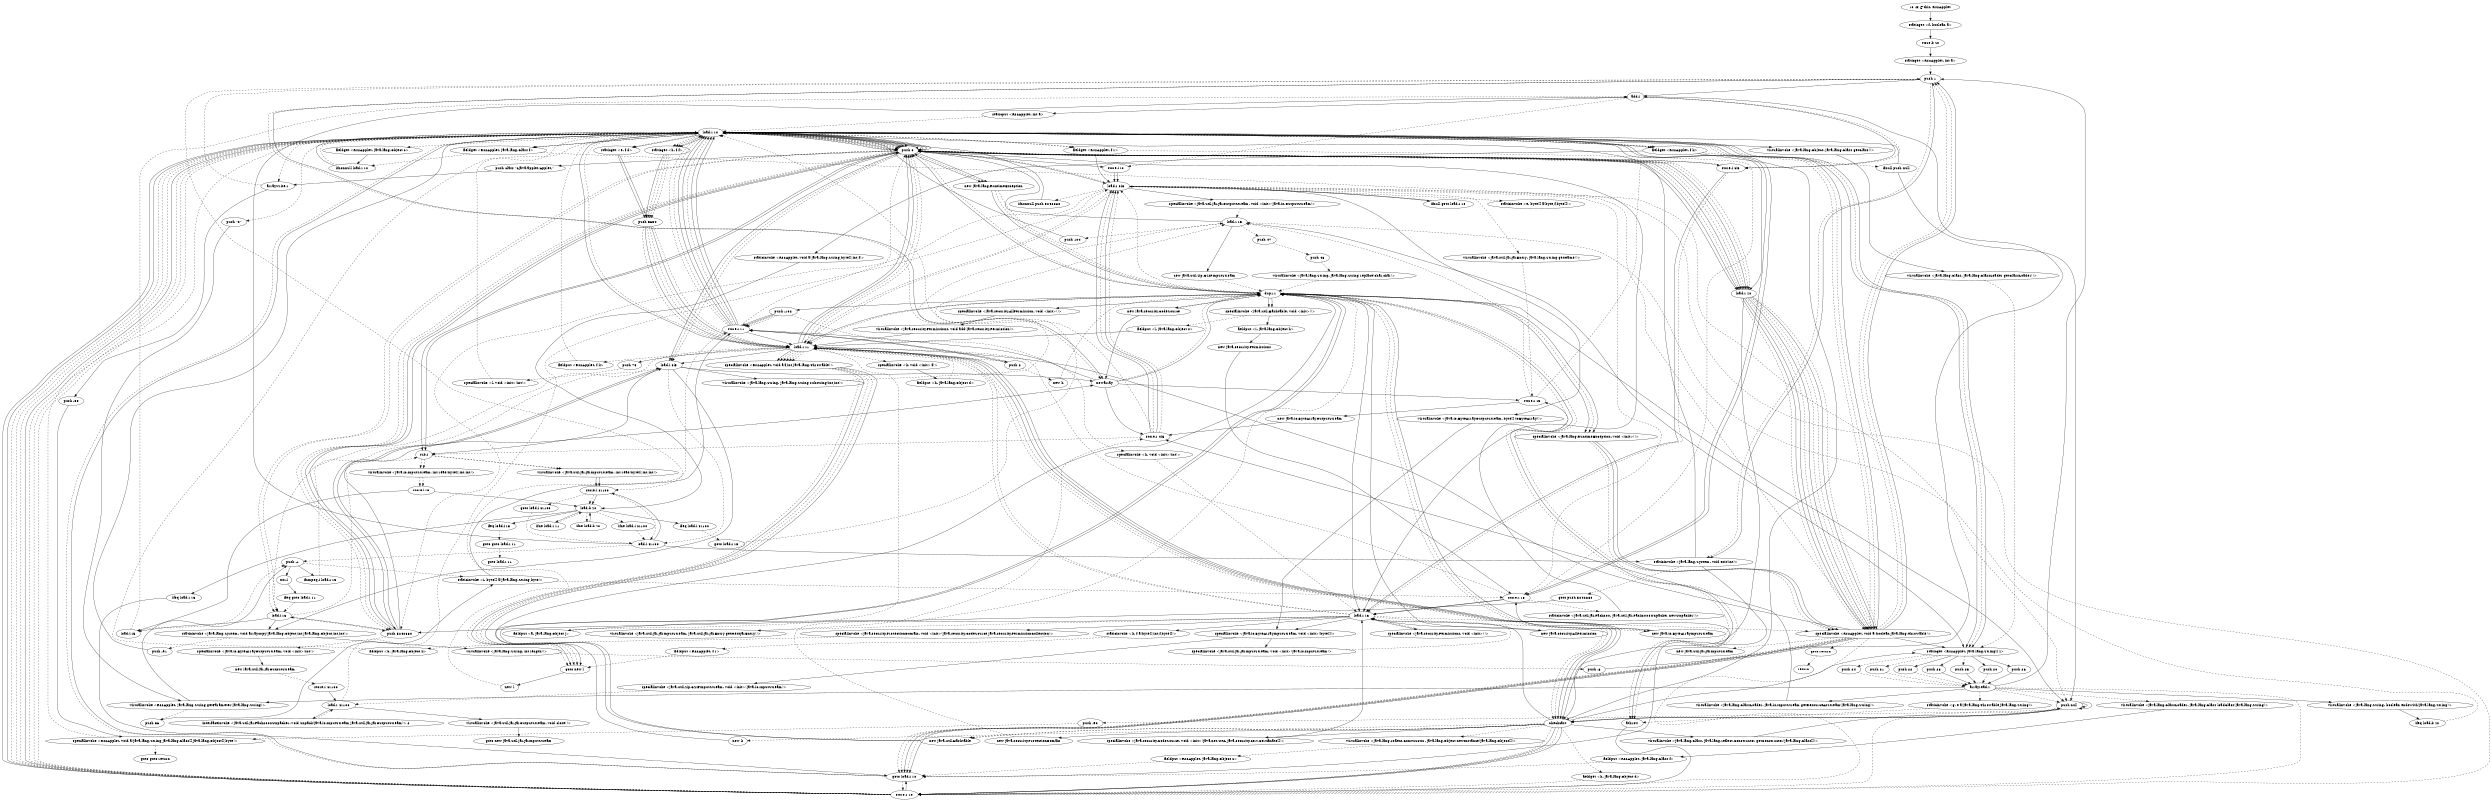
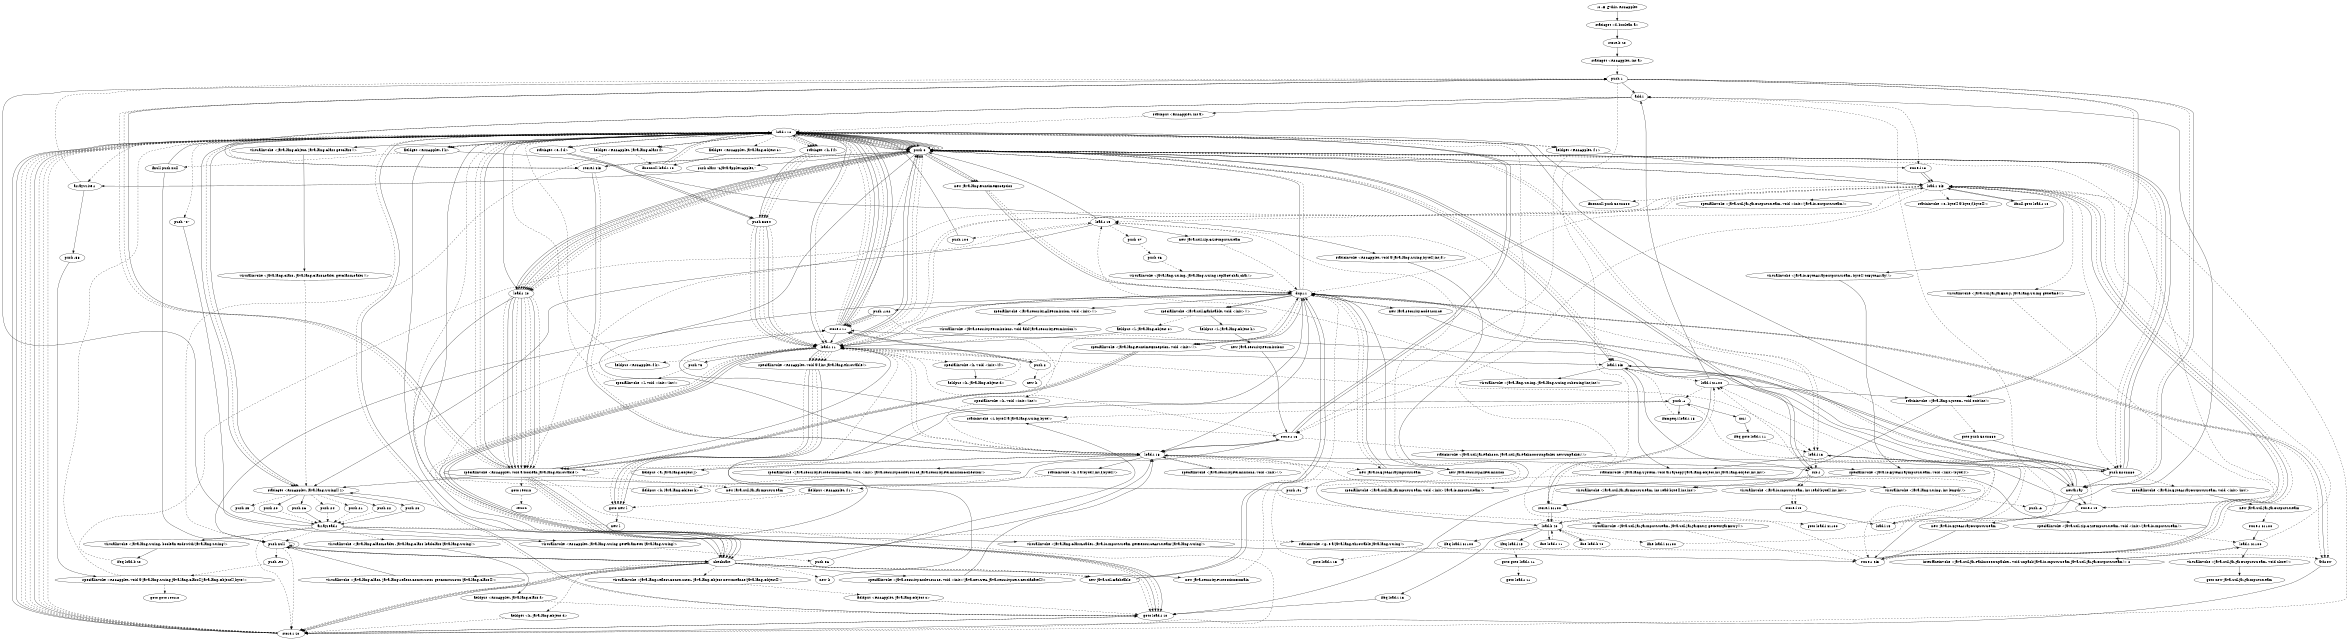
(788, 446) -> (1985, 489)
